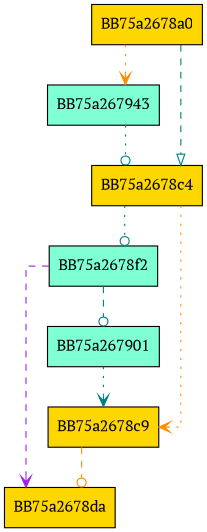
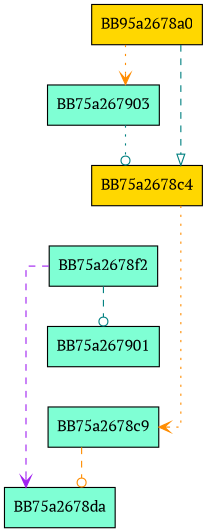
(147, 25) -> (147, 25)
(103, 105) -> (103, 105)
(125, 221) -> none
(103, 381) -> none
(103, 427) -> (103, 427)
(60, 508) -> (60, 508)
